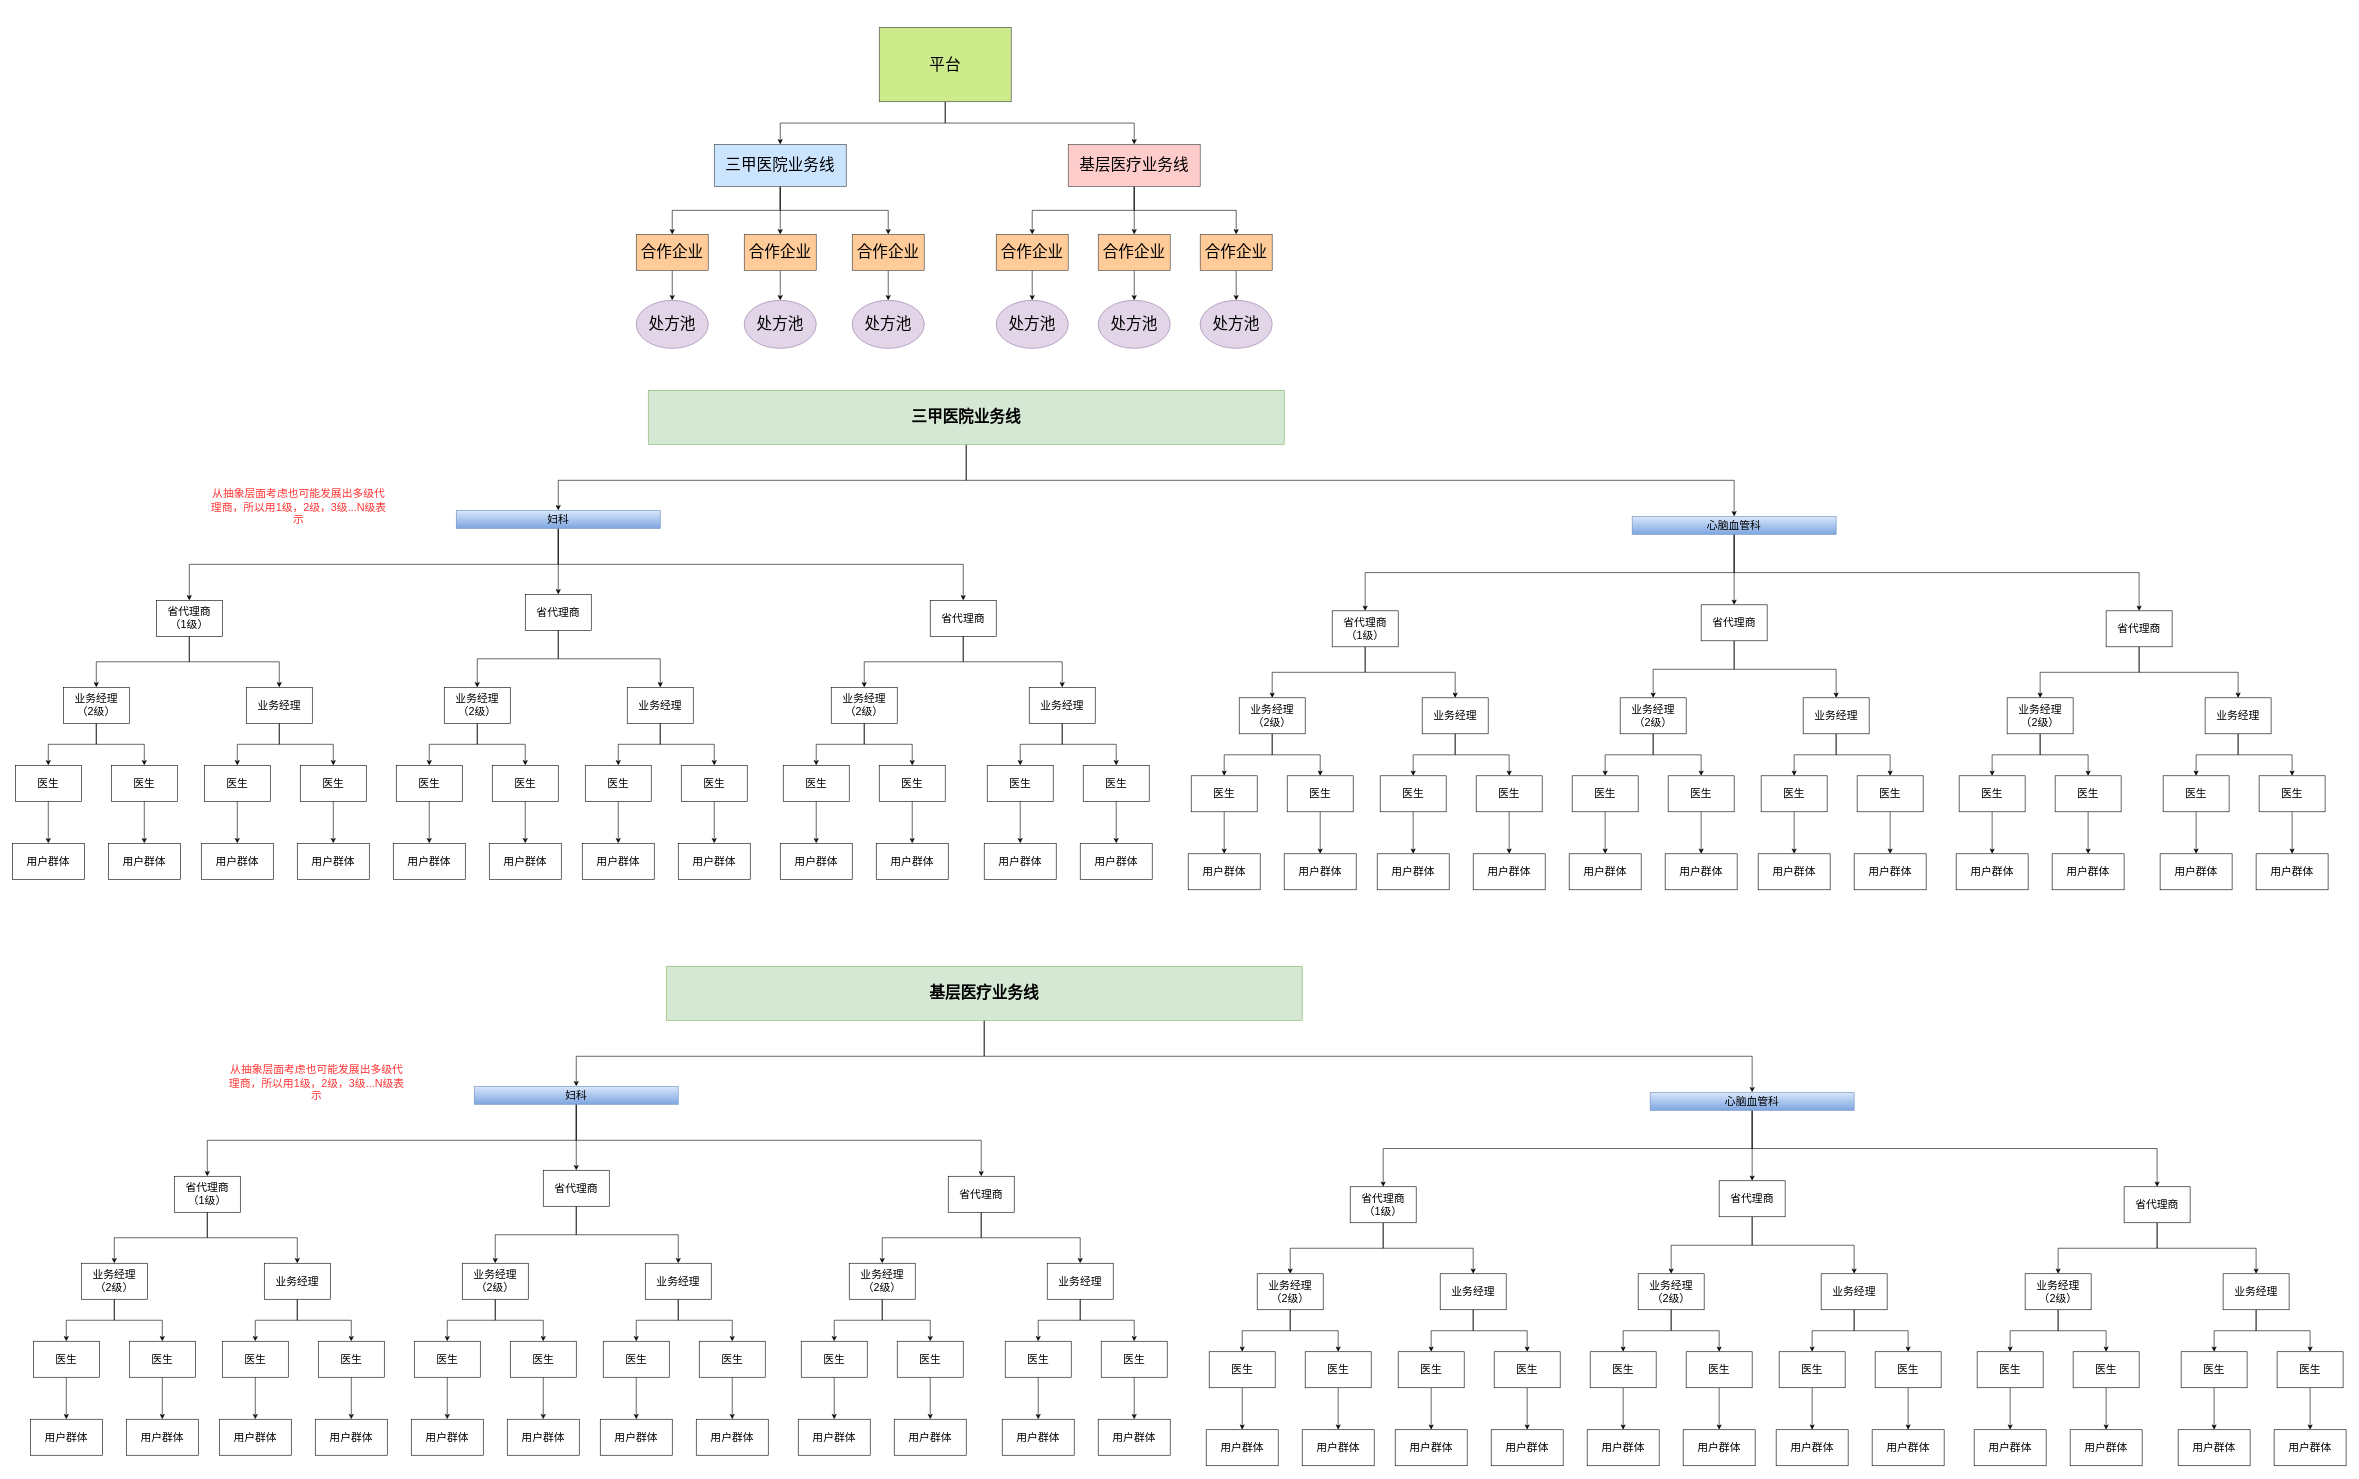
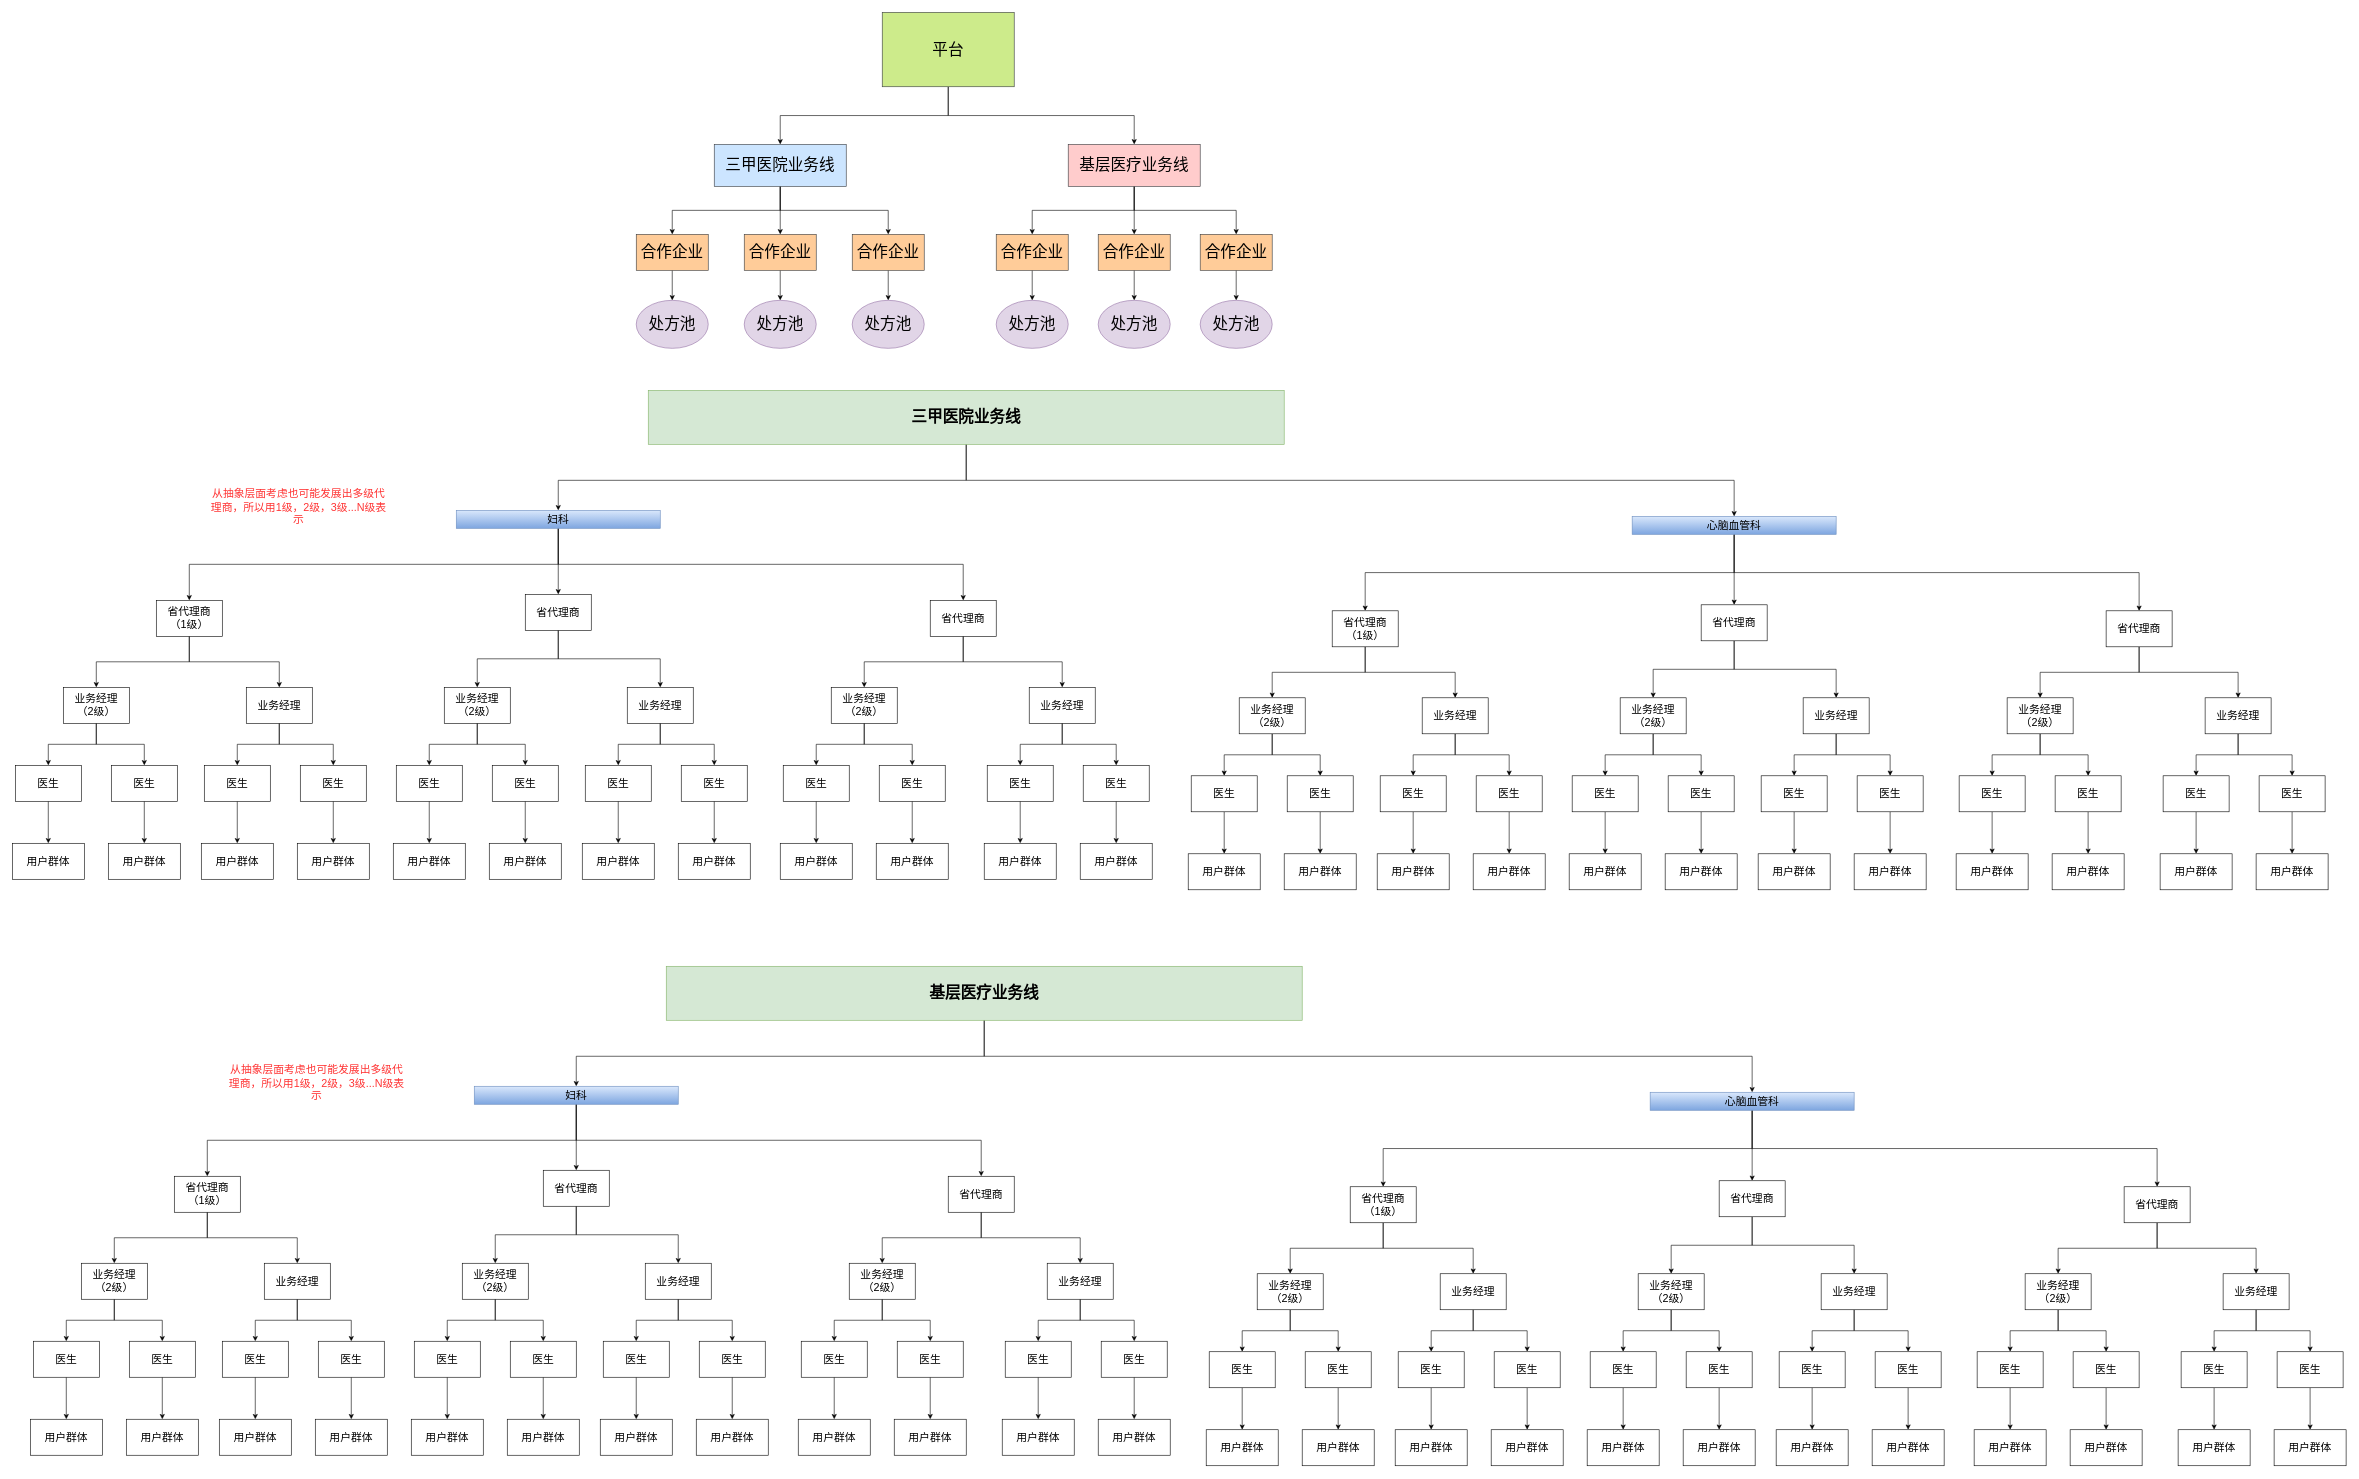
(945, 65) -> (948, 50)
